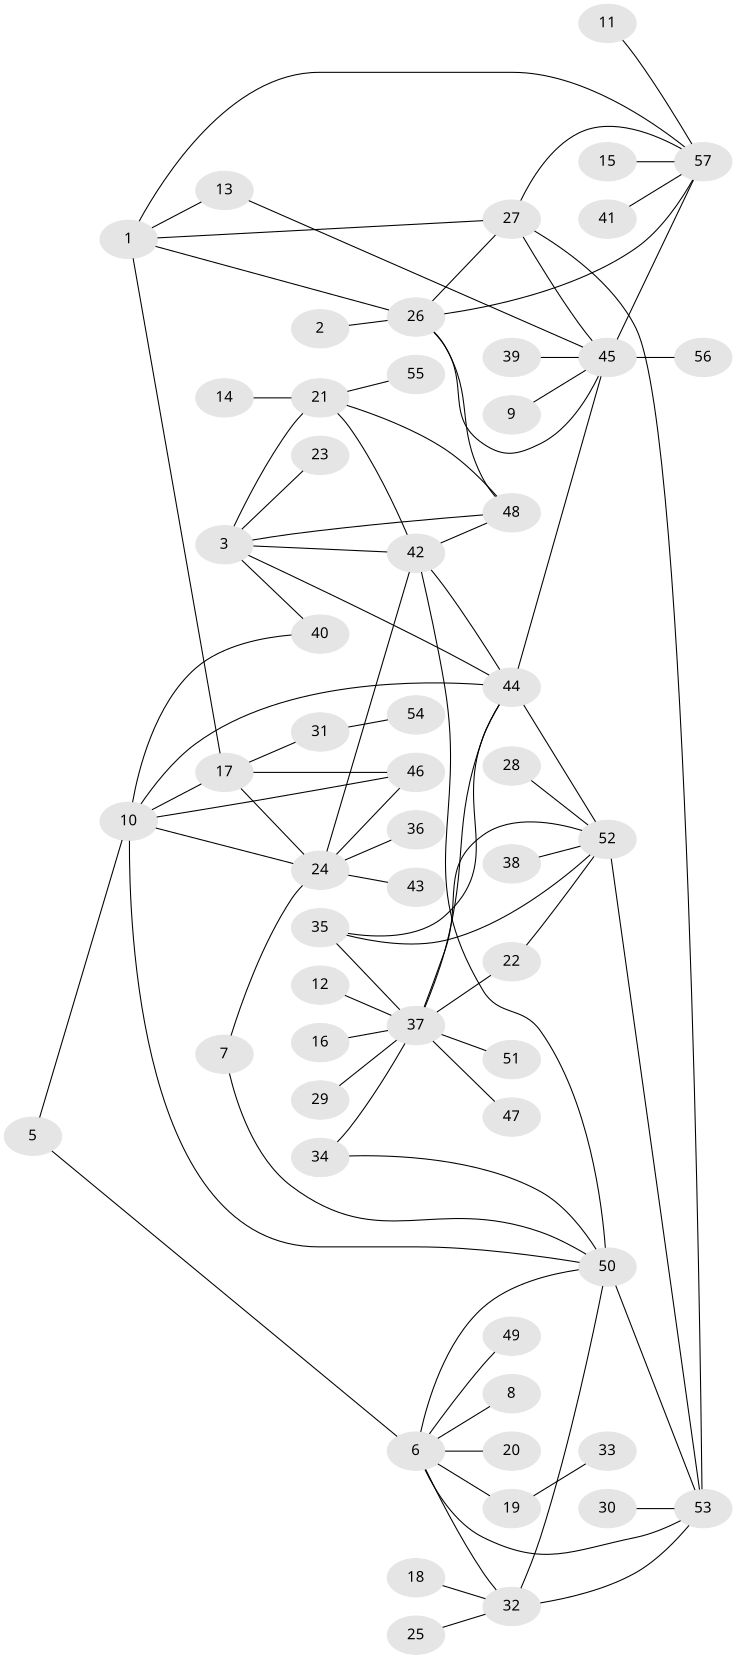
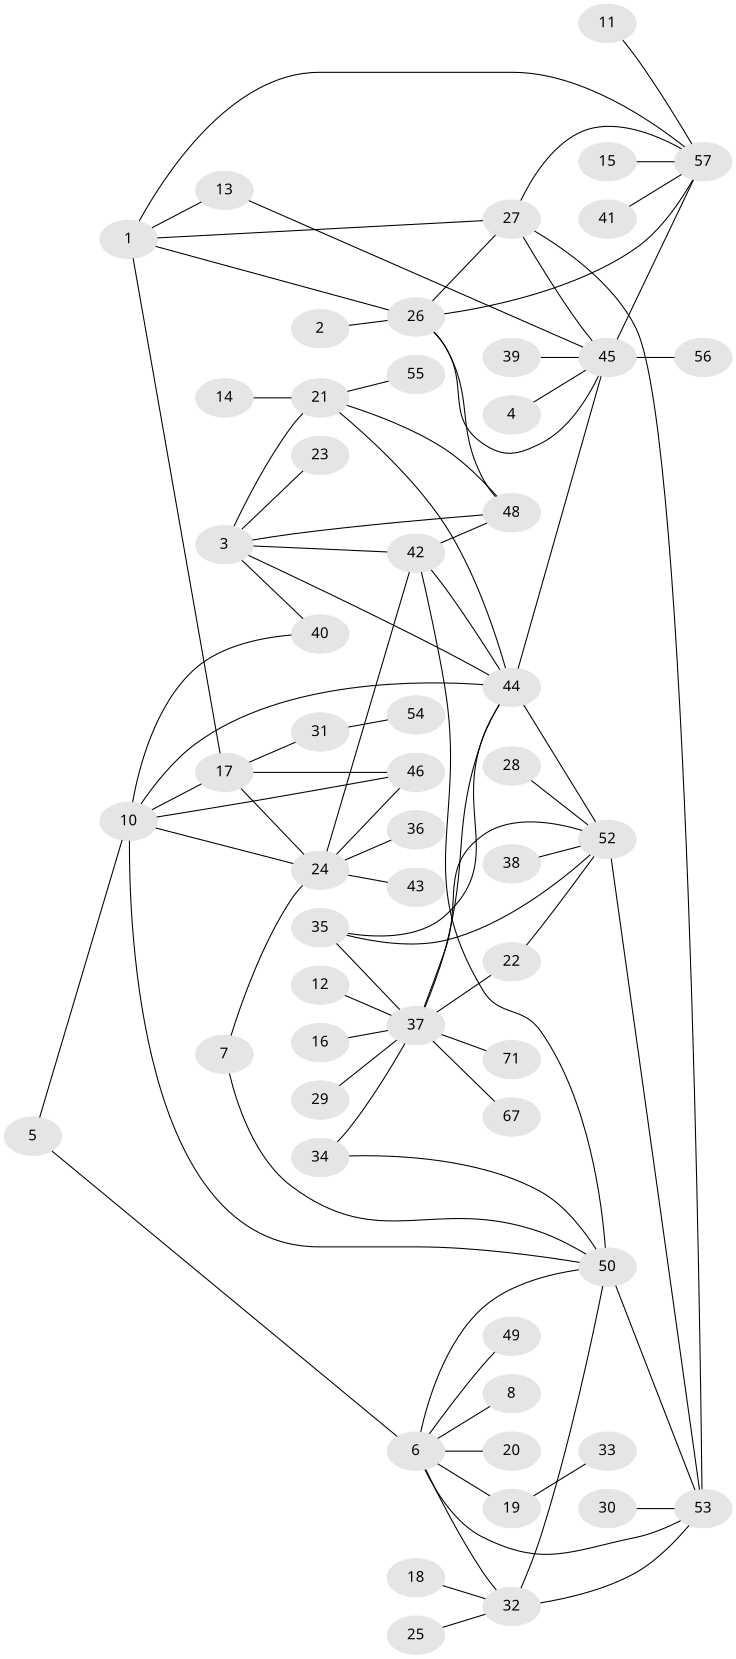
(512, 415) -> (512, 415)
(377, 471) -> (445, 525)
(512, 1060) -> (512, 1060)
(512, 1117) -> (512, 1117)
